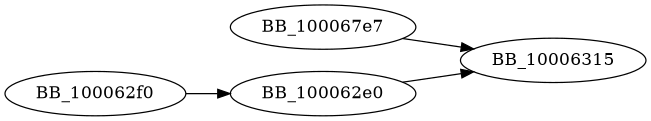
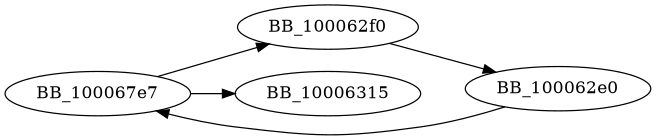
none -> (207, 62)
(432, 78) -> (337, 135)
